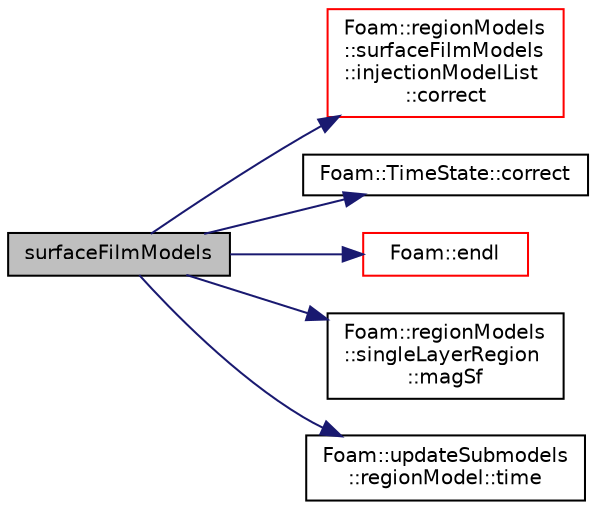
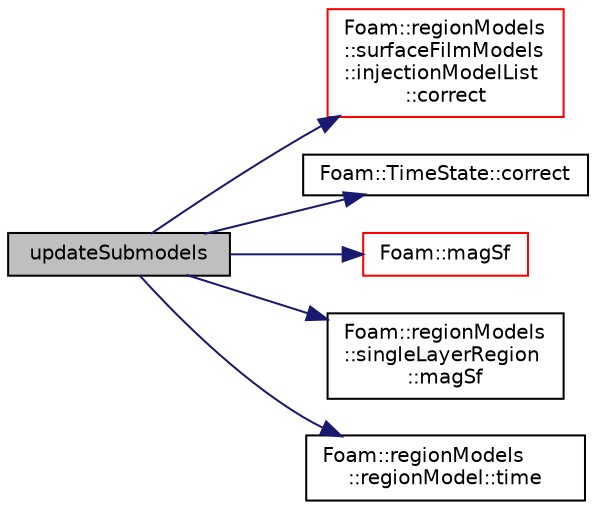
(119, 254) -> (119, 254)
(446, 254) -> (446, 254)
(446, 468) -> (446, 468)
